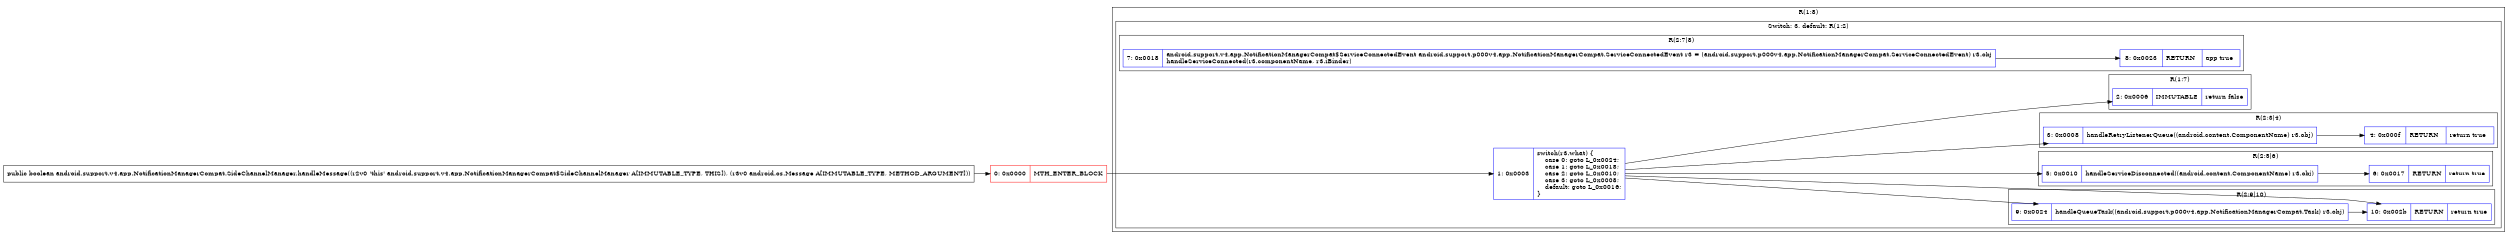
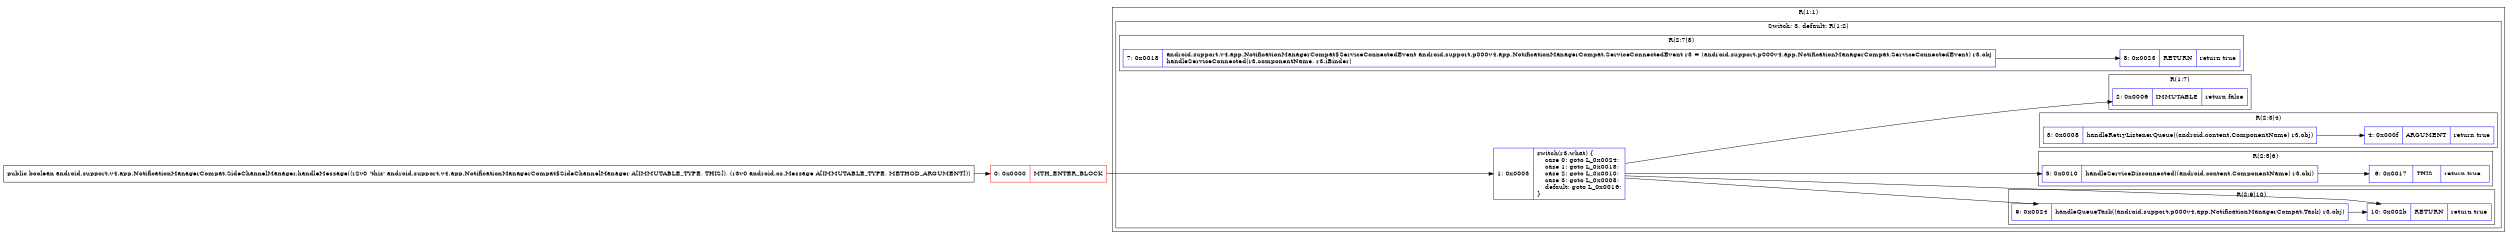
(1808, 12) -> (1808, 12)
(2219, 58) -> (2218, 58)
(2424, 135) -> (2426, 135)
(1834, 157) -> none
(2427, 174) -> (2425, 174)
